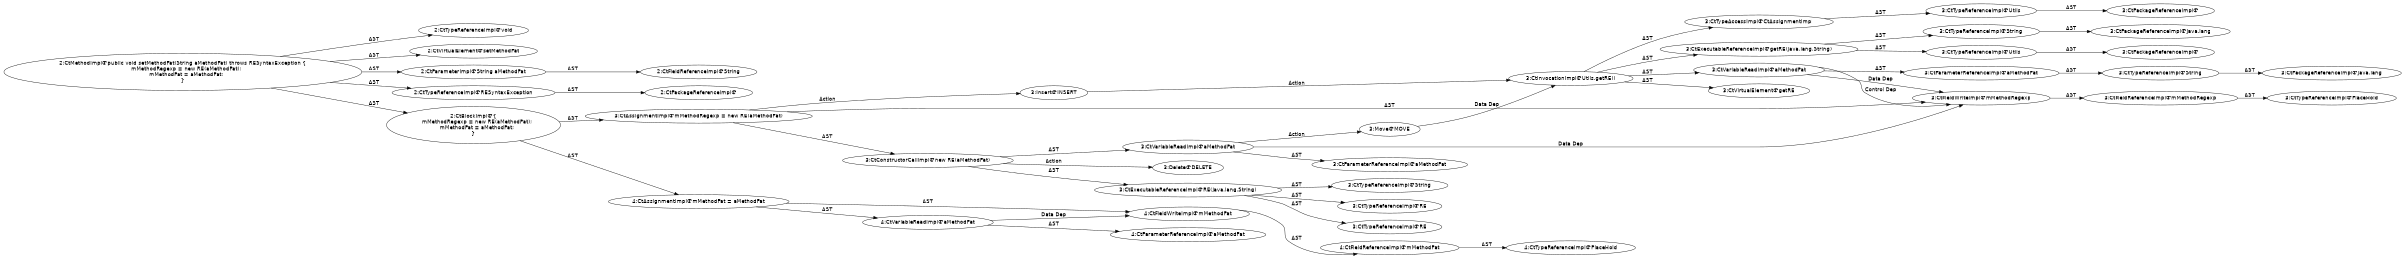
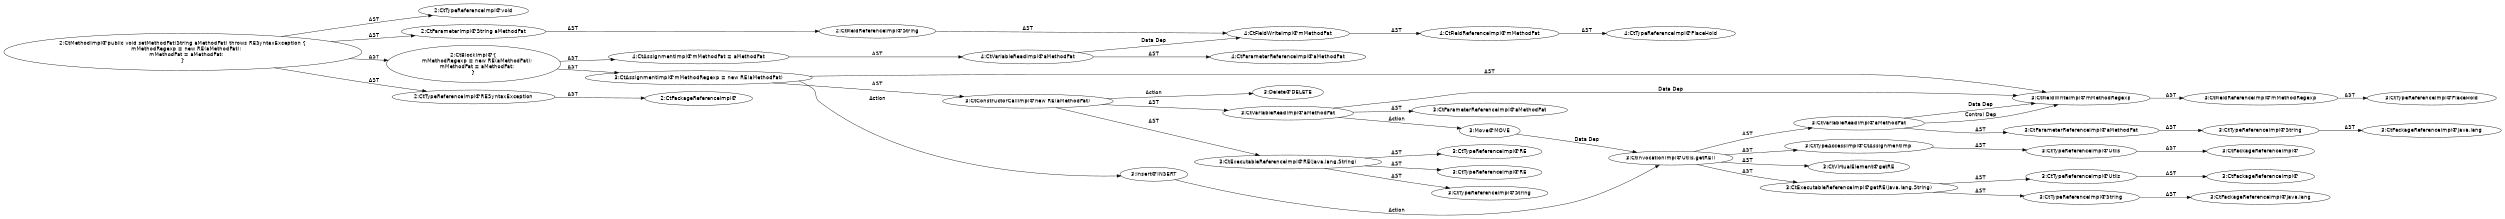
(474, 51) -> none
(956, 207) -> (1079, 32)
